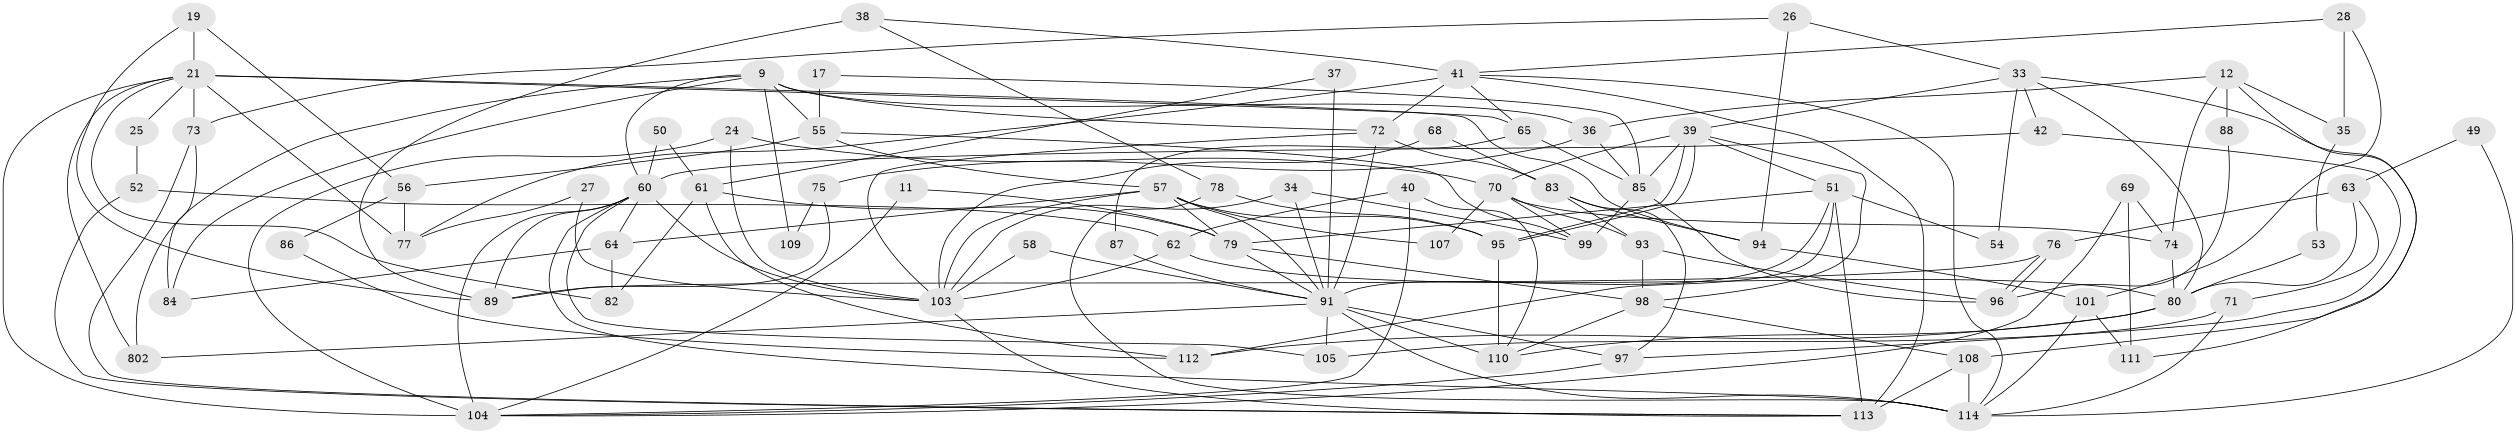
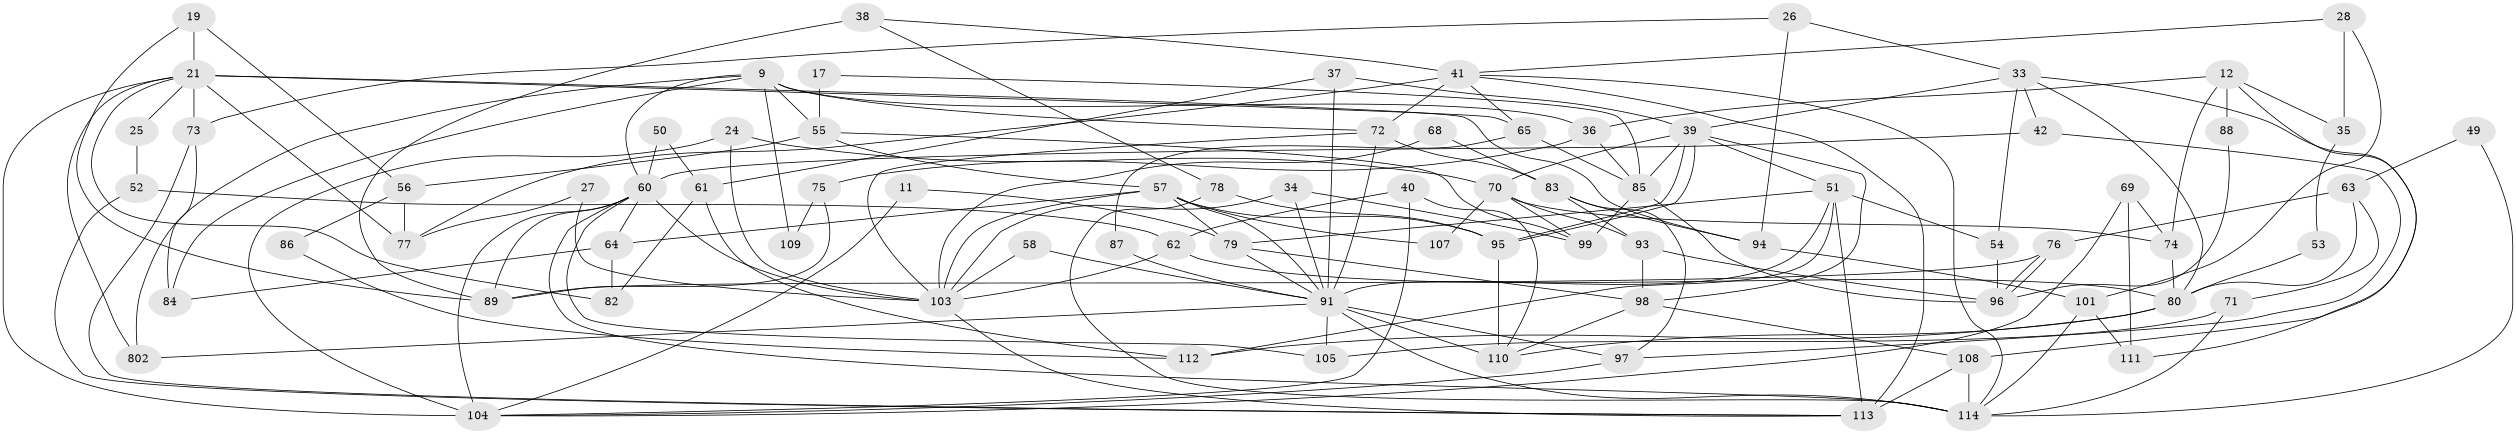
none -> (1467, 93)
(970, 208) -> none
none -> (1997, 274)
